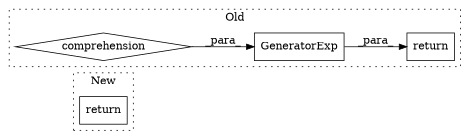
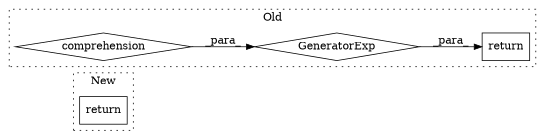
(299, 47) -> (337, 47)
